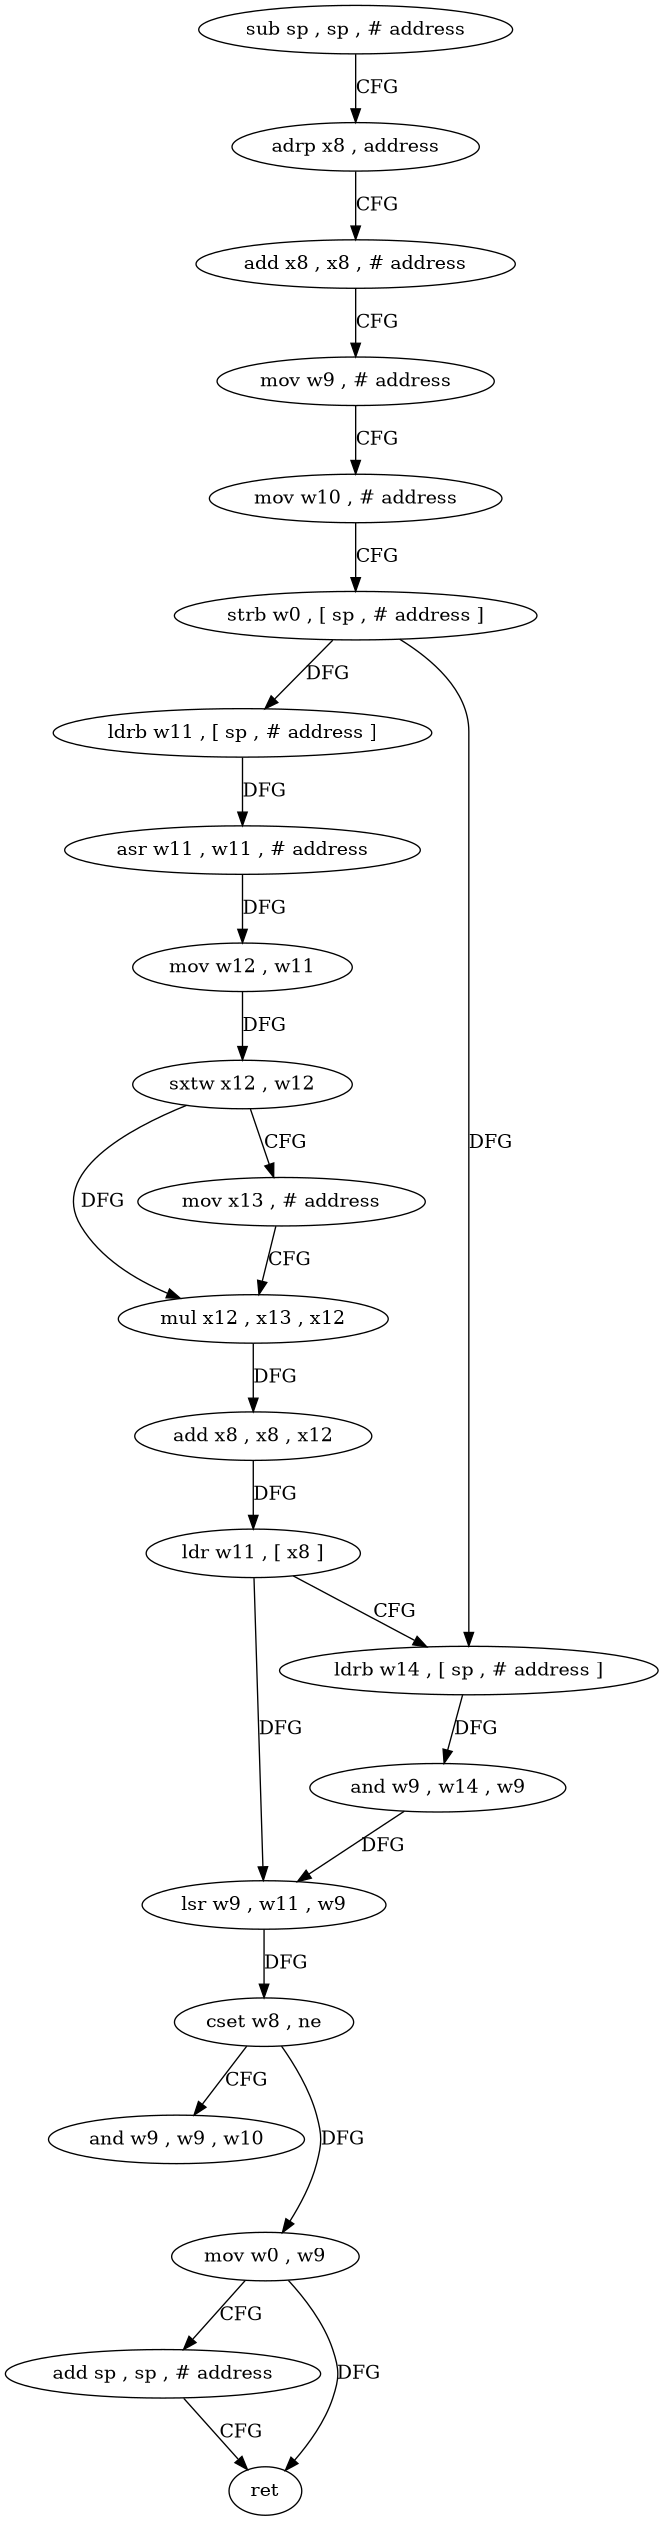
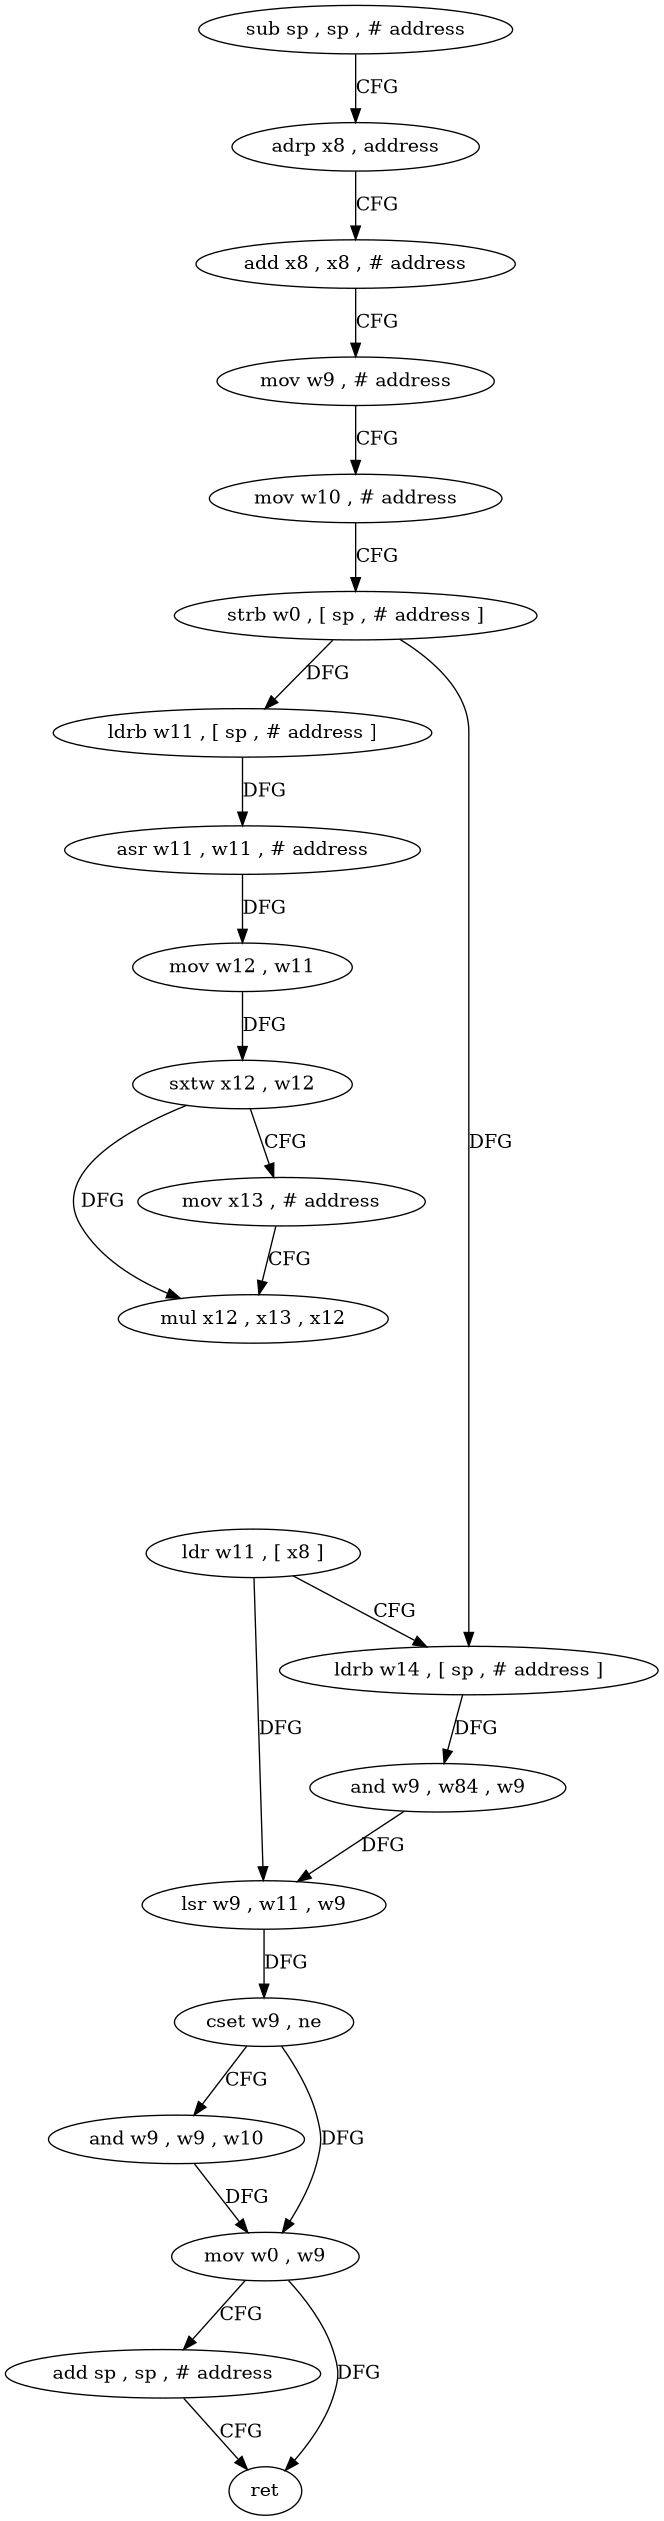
(253, 1436) -> none
(438, 1788) -> (438, 1788)
(264, 2022) -> (264, 2022)
none -> (217, 2193)
